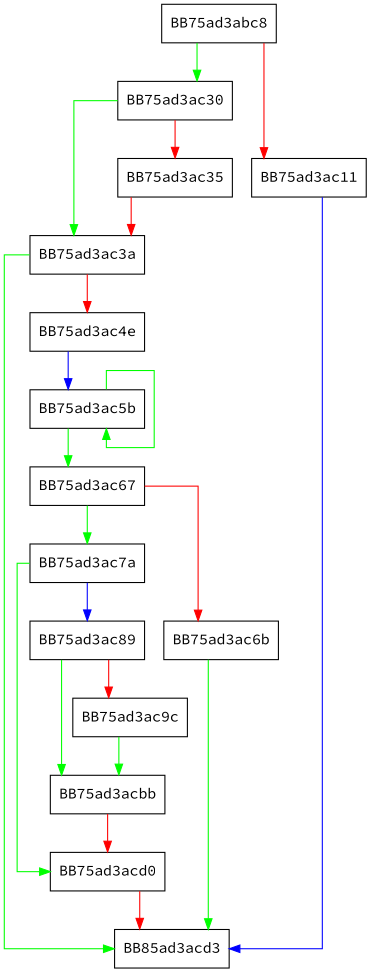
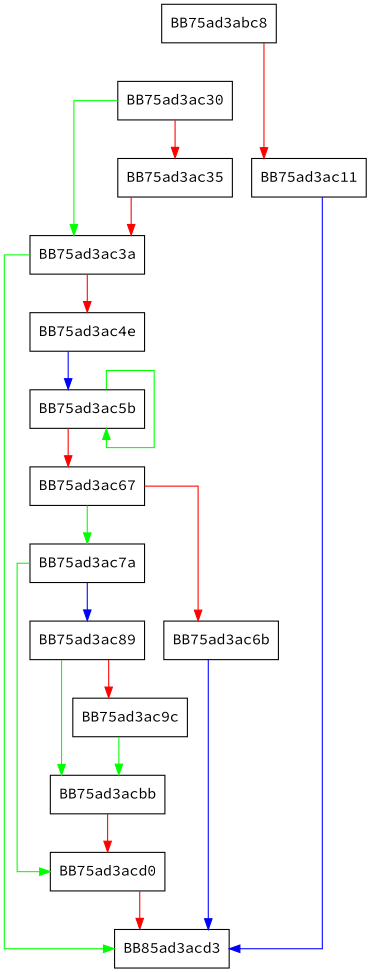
(197, 57) -> none
(68, 442) -> (68, 442)
(208, 789) -> (208, 789)
